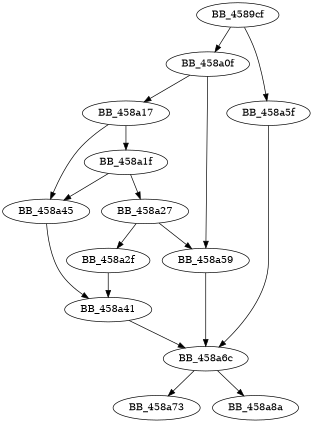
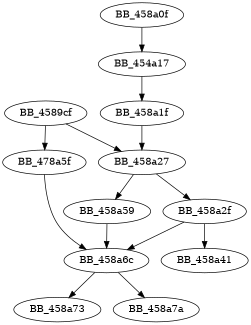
(225, 37) -> (91, 136)
(126, 113) -> (142, 64)
(268, 113) -> (44, 162)
(207, 159) -> none
(46, 211) -> none
(154, 333) -> (159, 234)
(256, 408) -> (156, 310)
